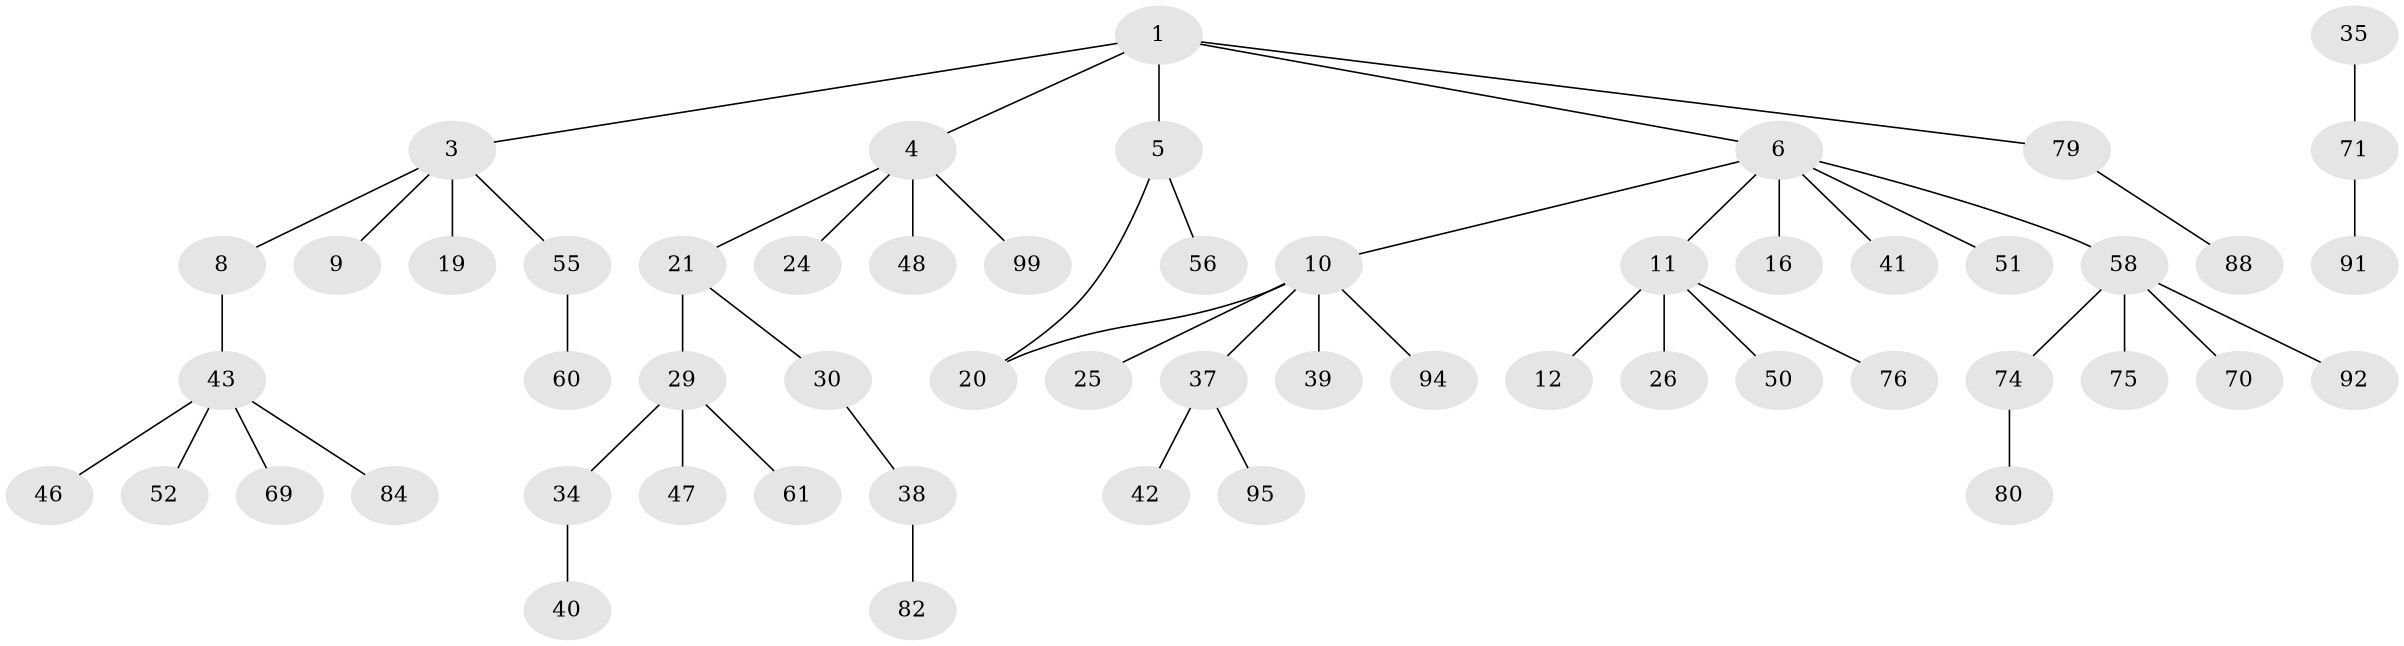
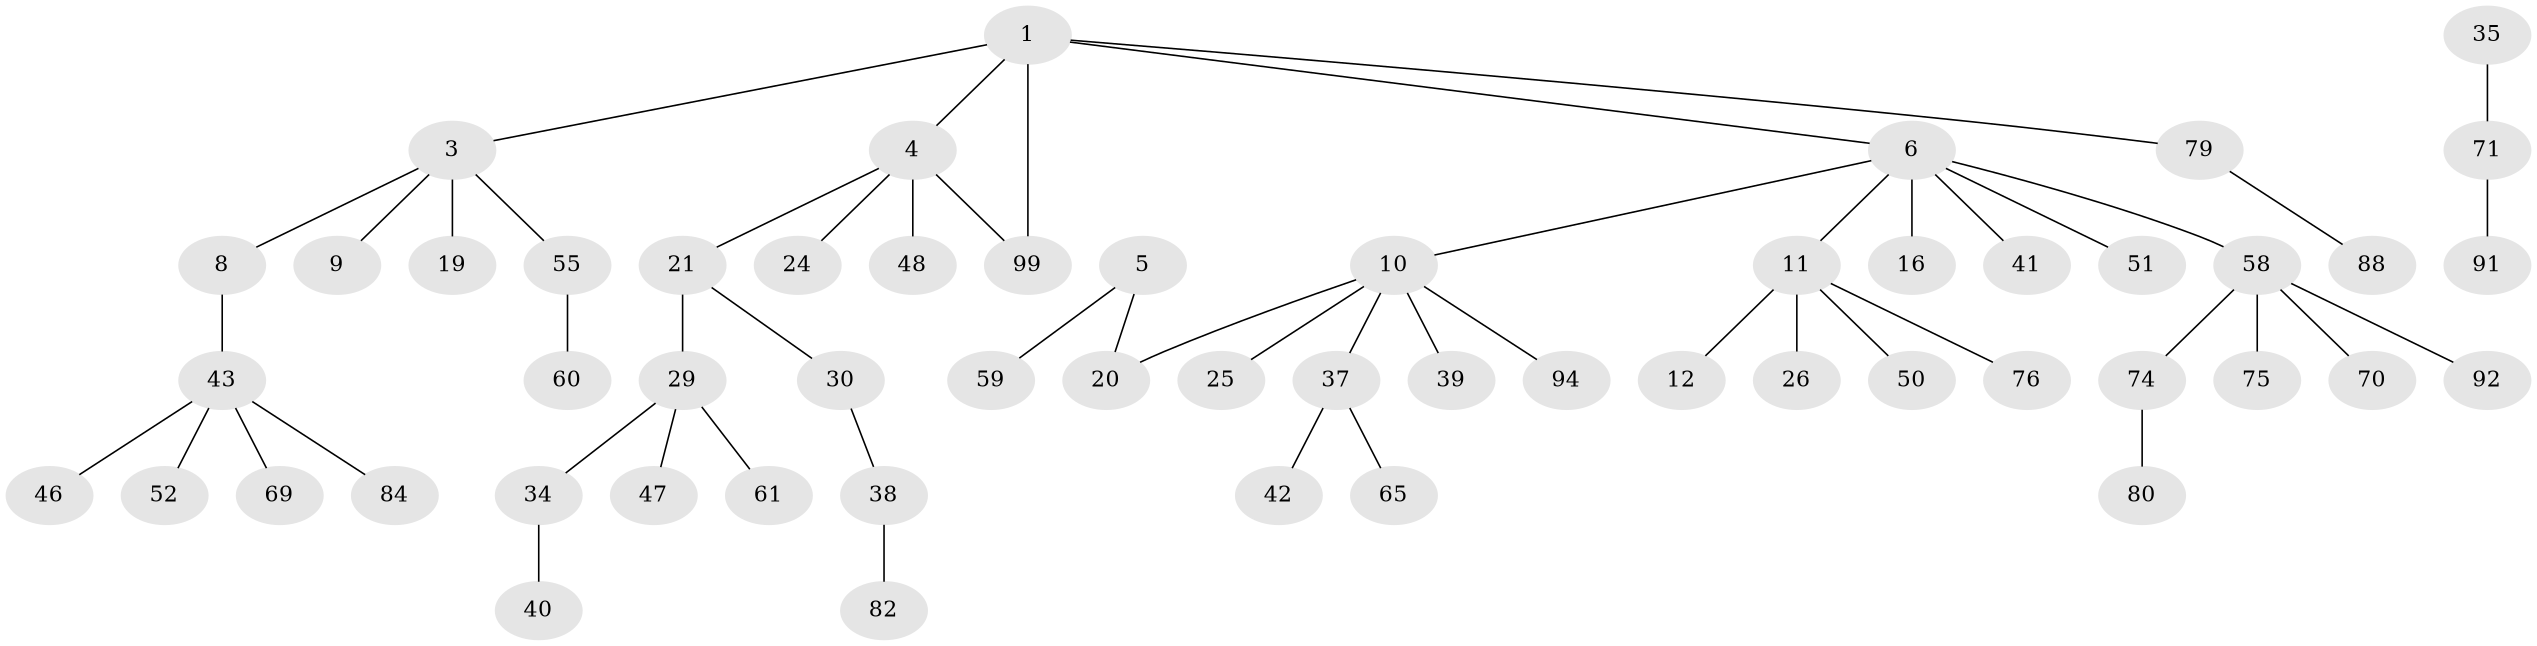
(1159, 93) -> (1028, 150)
(1204, 265) -> (991, 380)
(1261, 496) -> (1394, 496)
